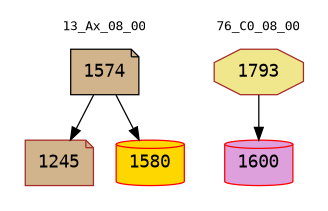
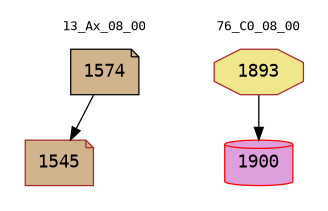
(259, 72) -> (259, 72)
(59, 163) -> (59, 163)
(150, 163) -> none
(259, 163) -> (259, 163)
